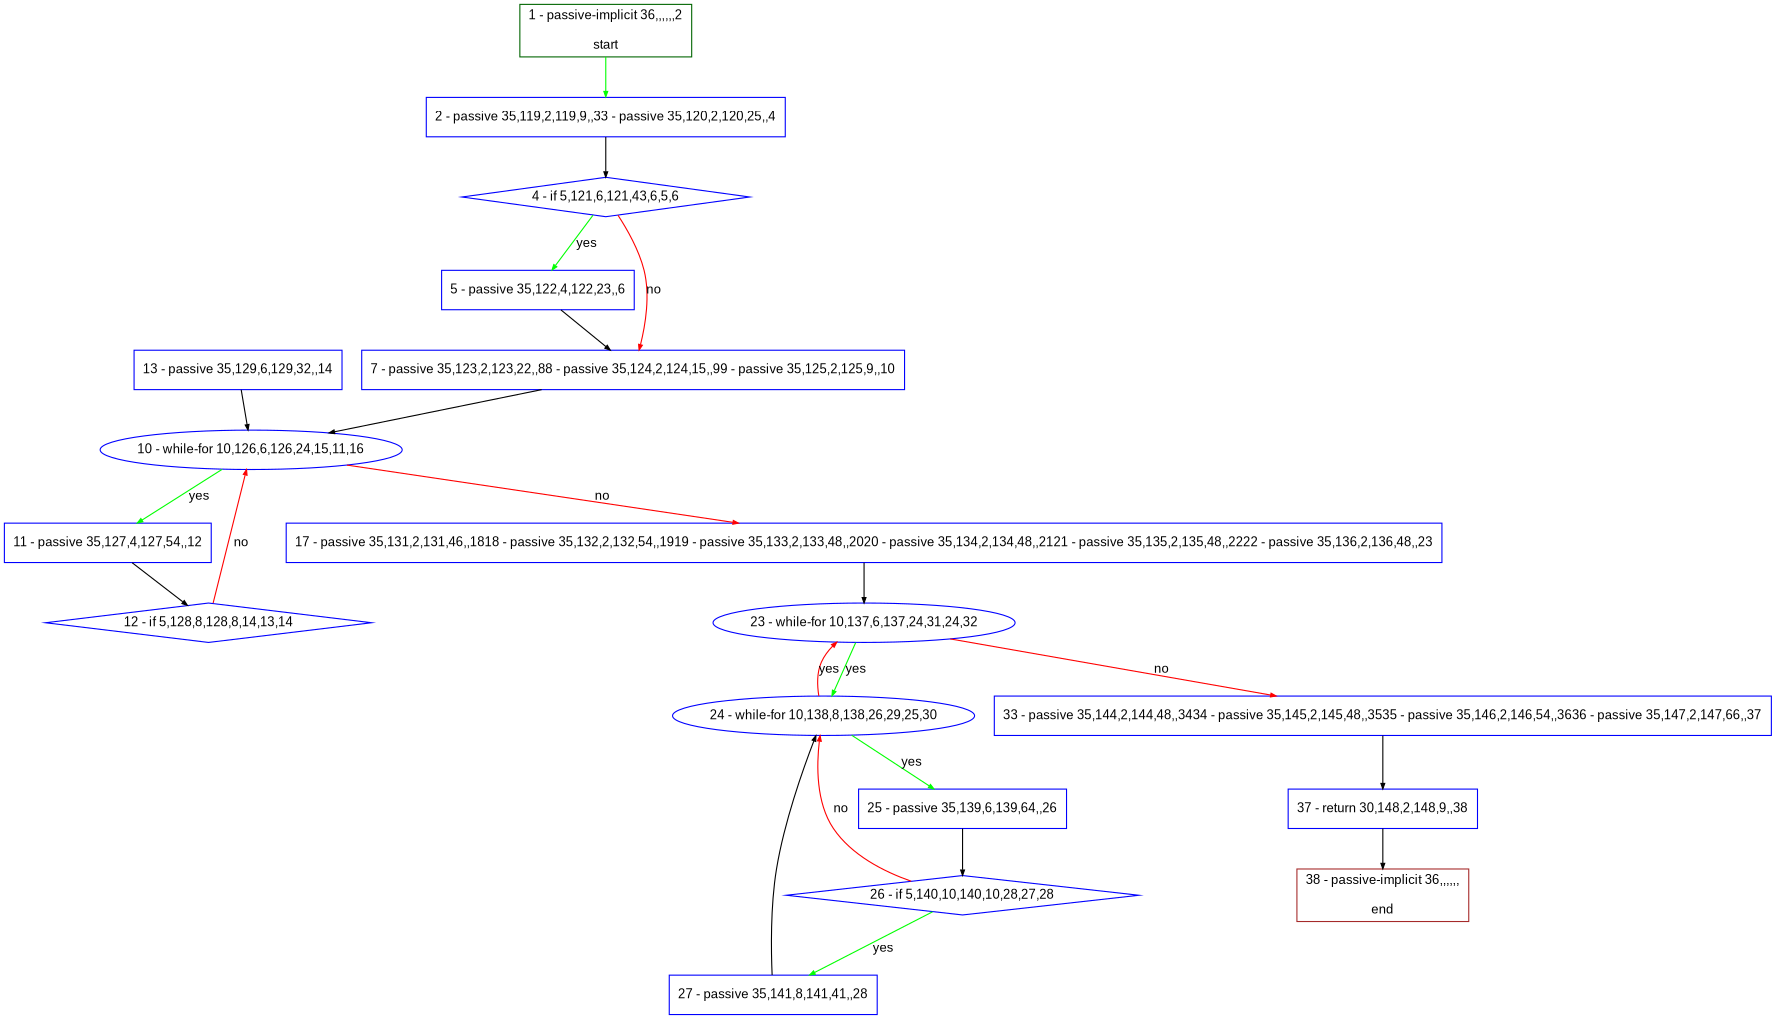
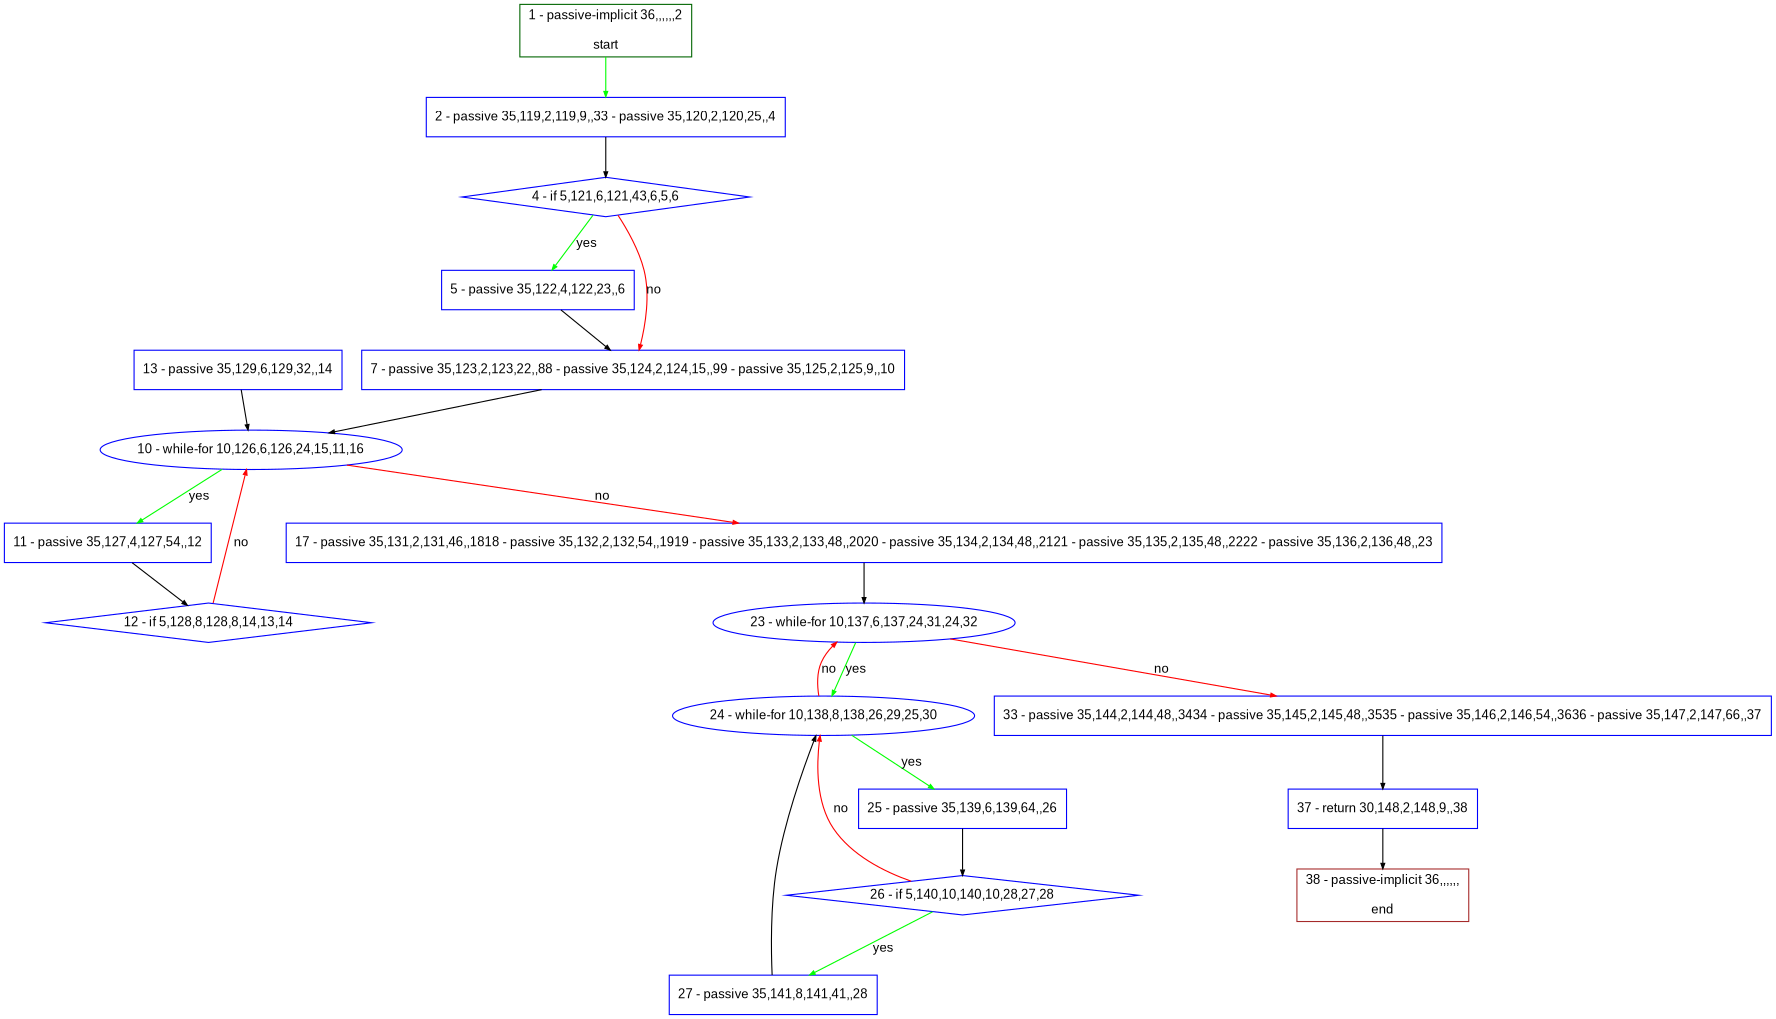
(829, 669) -> (829, 669)
